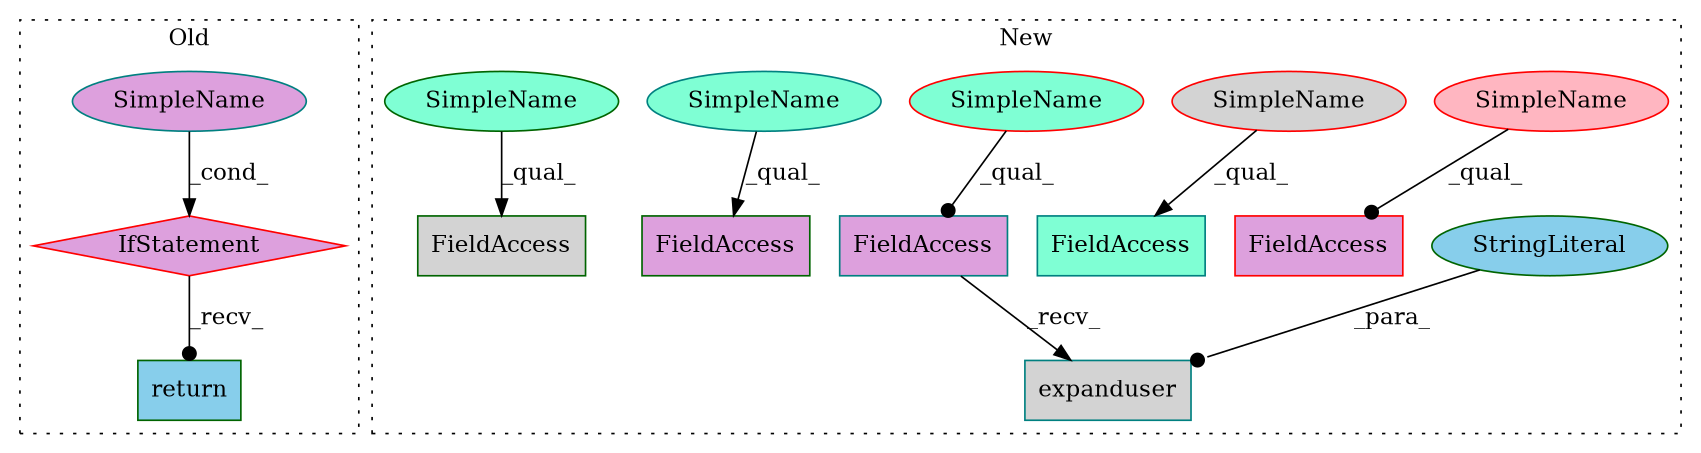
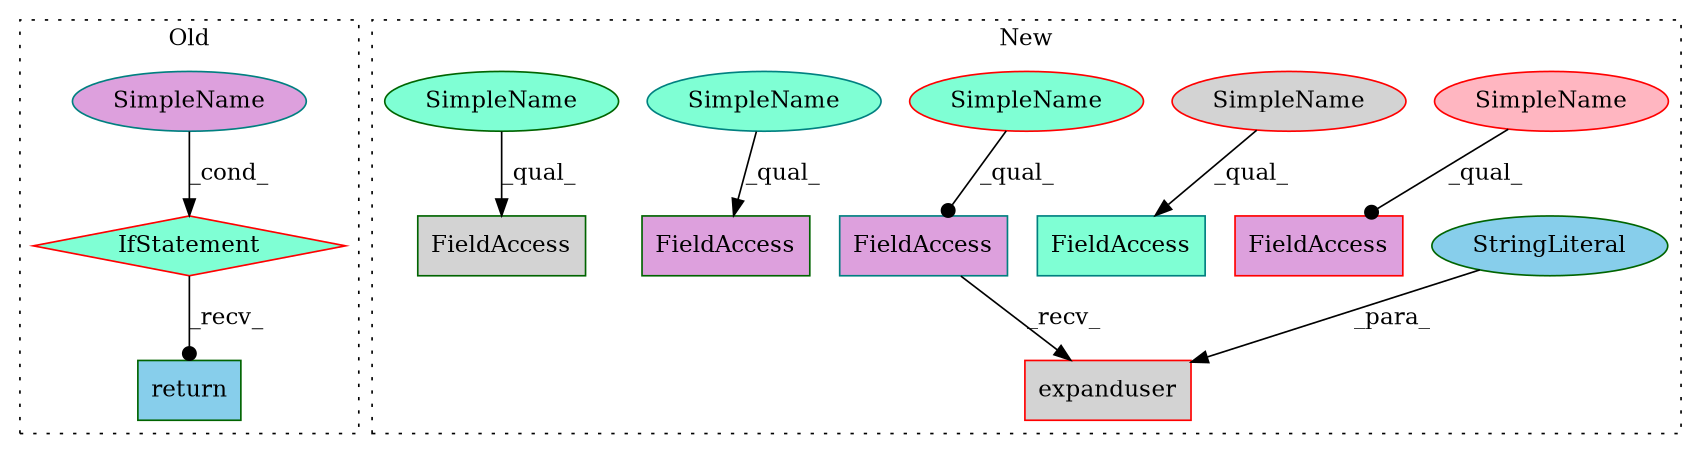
(189, 246) -> (189, 246)
(1344, 313) -> (1344, 313)
(1108, 390) -> (1108, 390)
